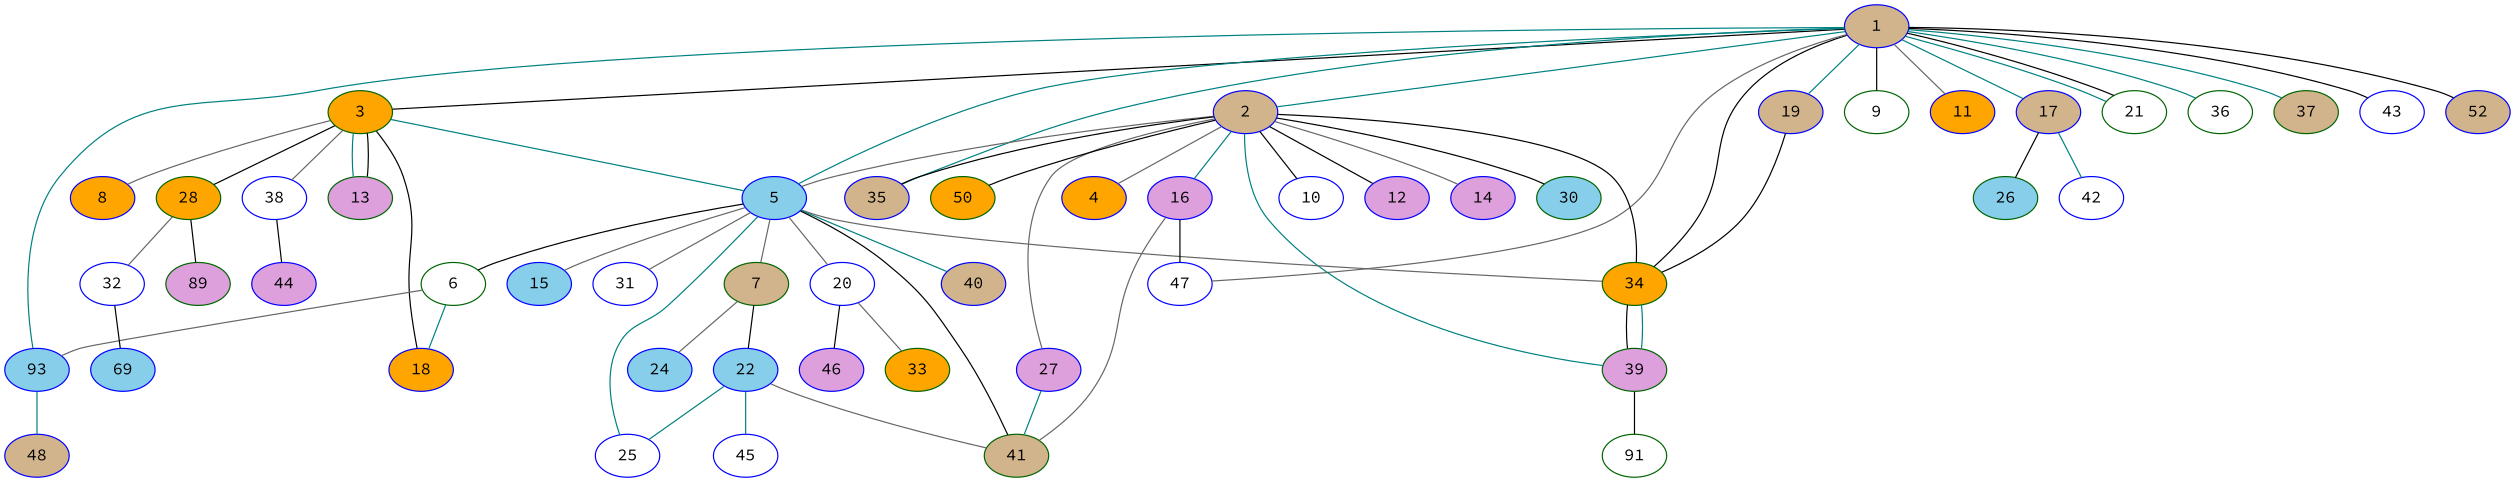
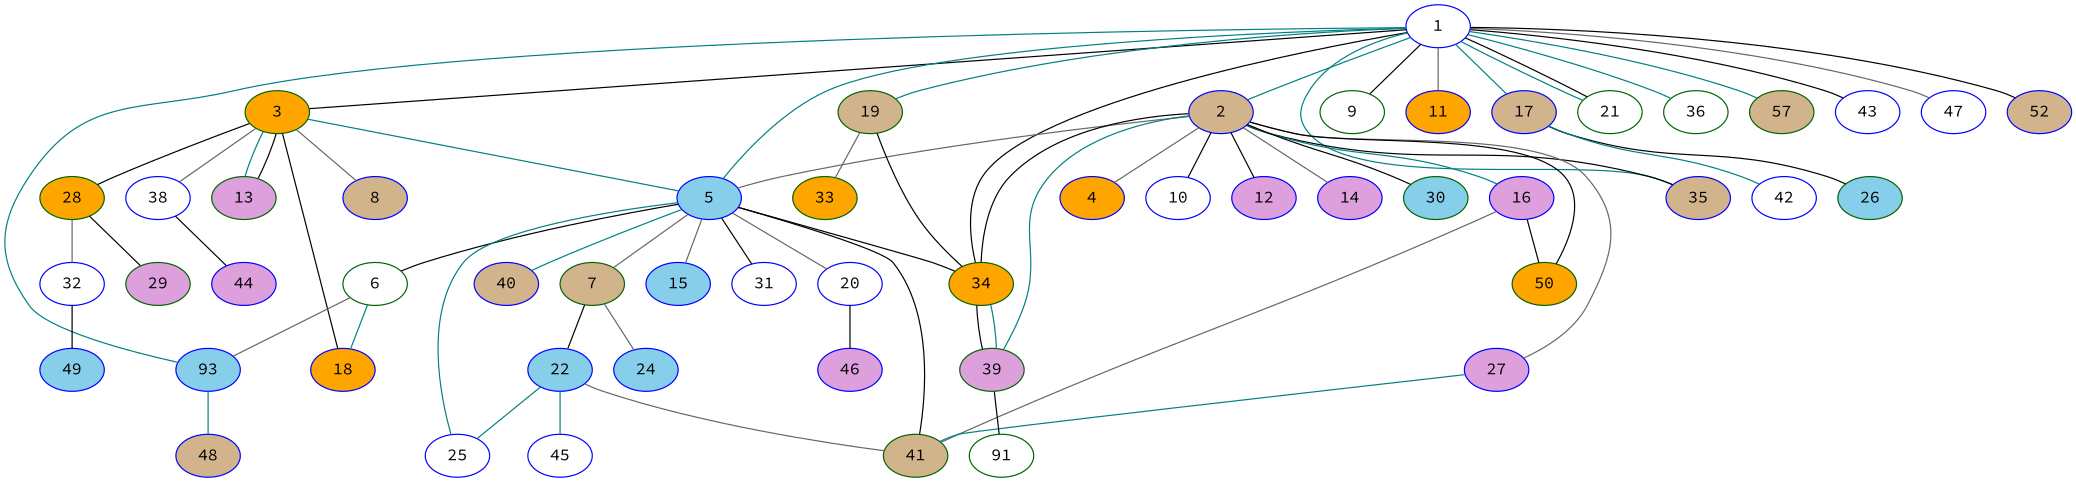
(1877, 26) -> (1438, 26)
(1791, 112) -> (870, 112)
(2306, 112) -> (1782, 112)
(103, 198) -> (375, 198)
(700, 241) -> (737, 241)
(1180, 241) -> (1533, 241)
(1200, 258) -> (885, 249)
(198, 284) -> (158, 284)
(880, 327) -> (848, 155)
(123, 370) -> (72, 370)
